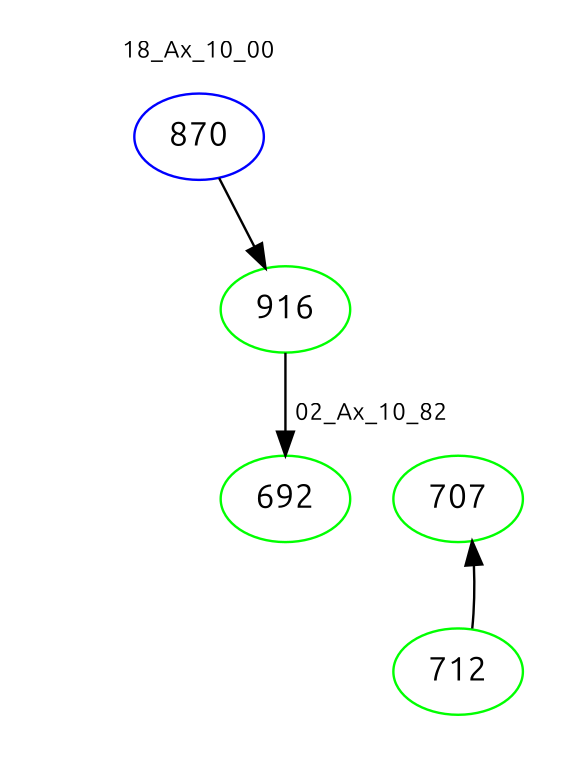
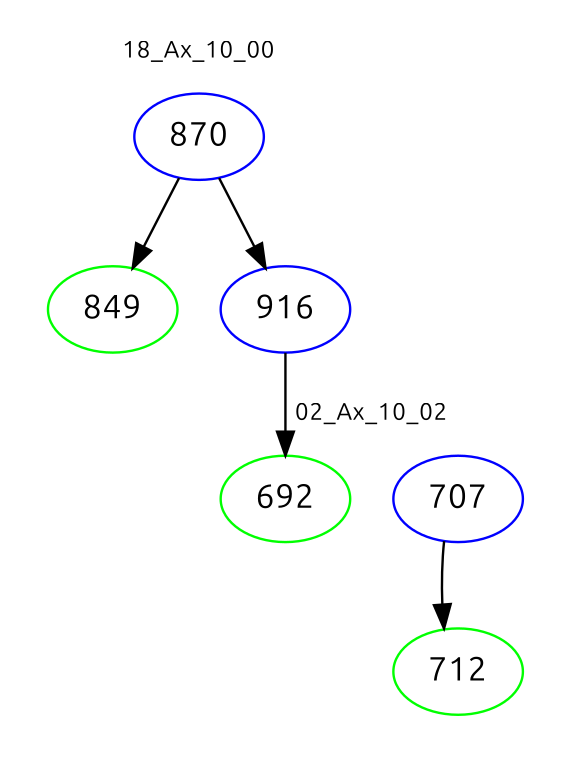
none -> (113, 309)
(285, 309) -> (285, 309)
(372, 414) -> (372, 414)
(458, 499) -> (458, 499)
(474, 597) -> (442, 573)
